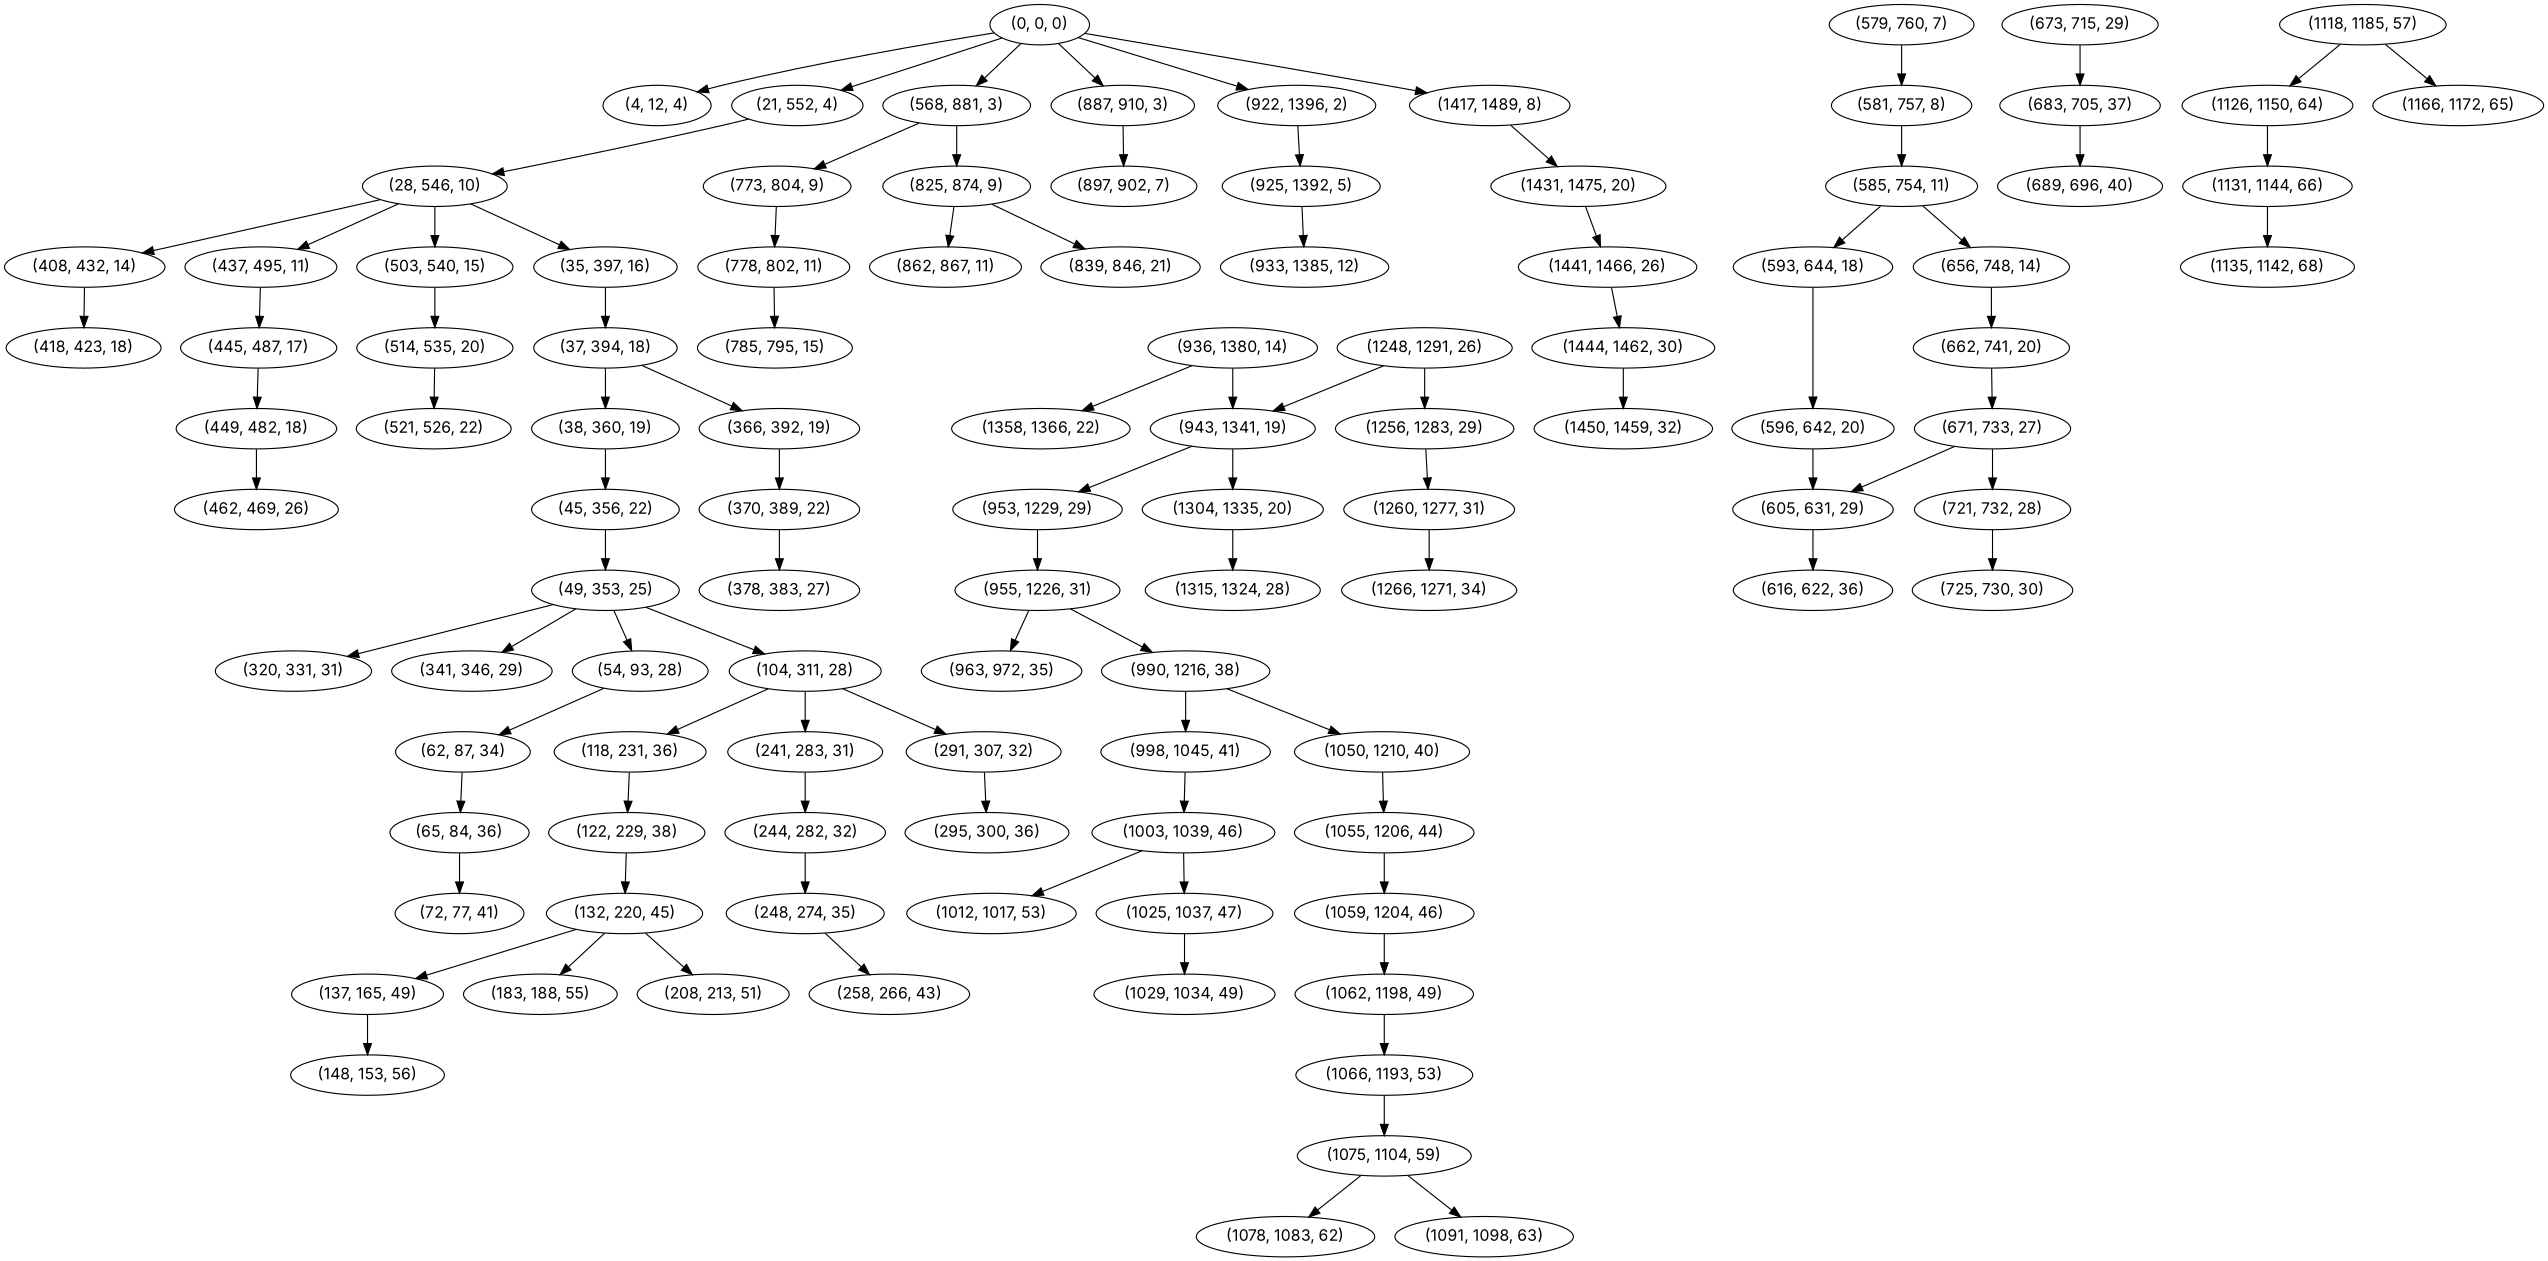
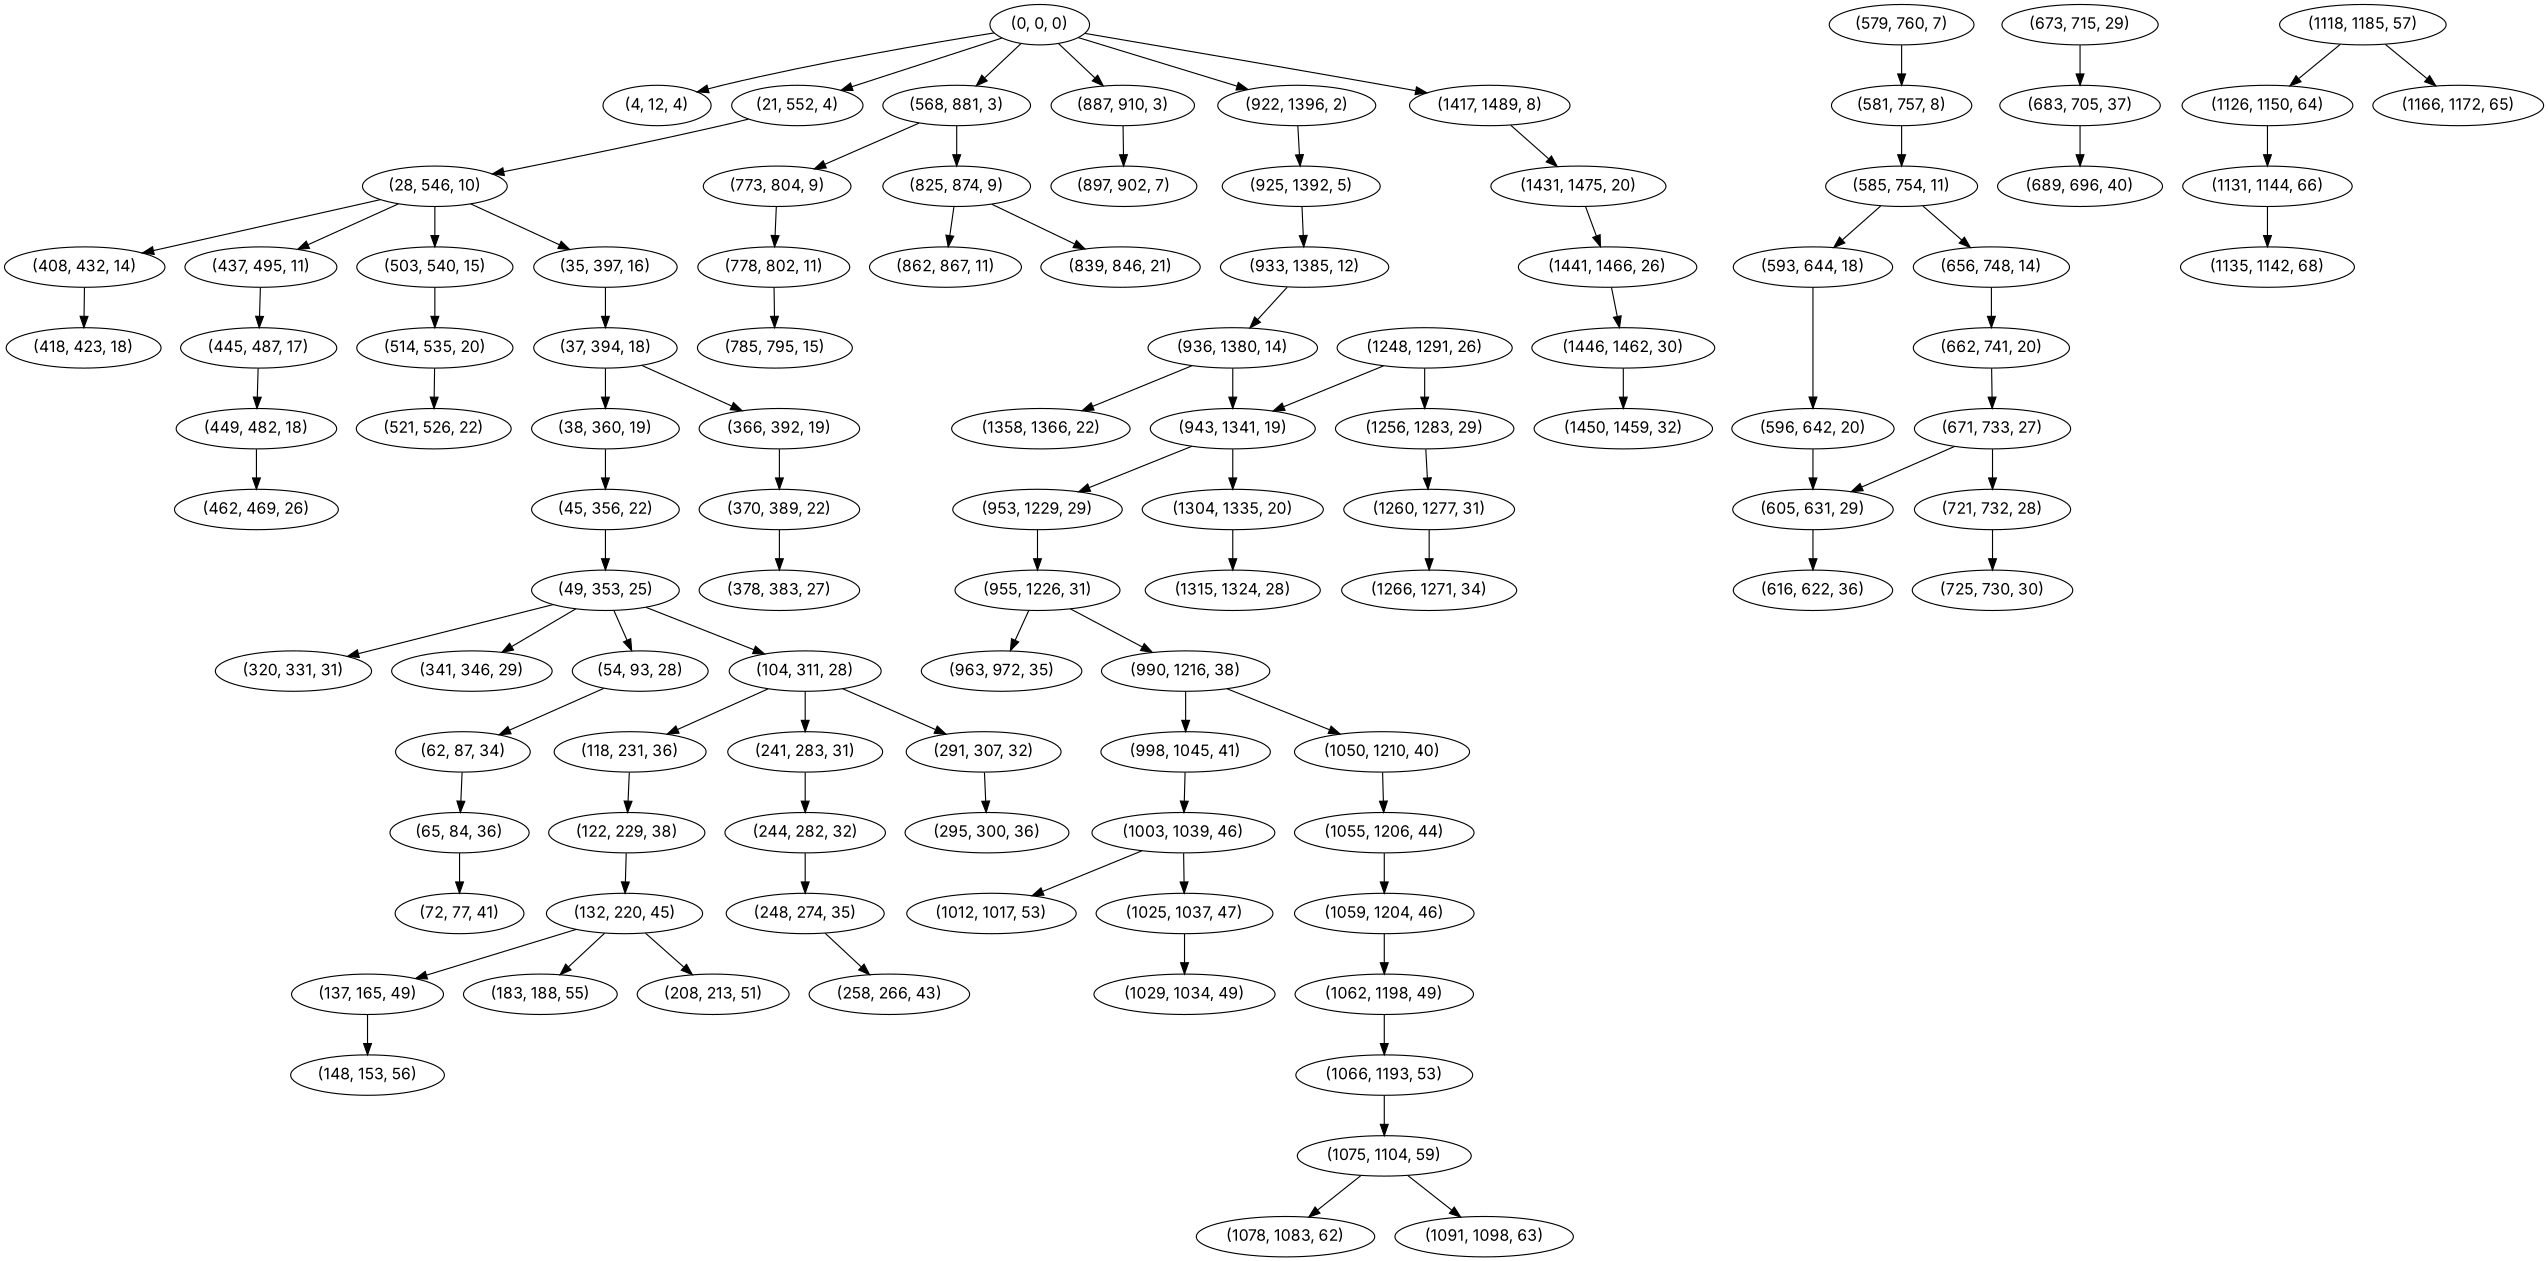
none -> (1272, 303)
(1623, 348) -> (1623, 348)
